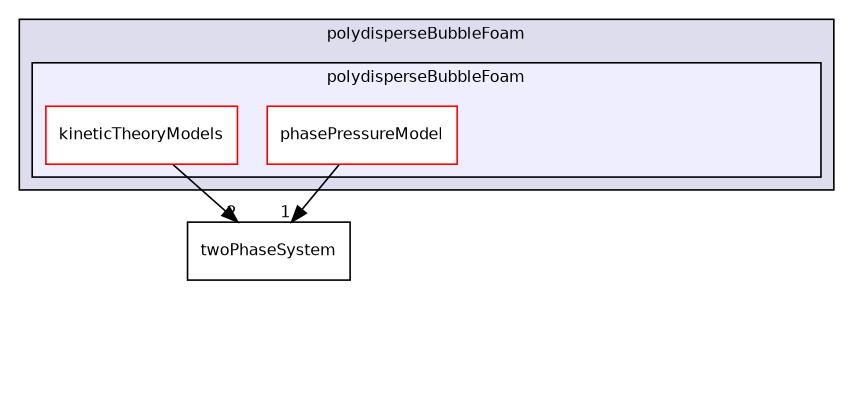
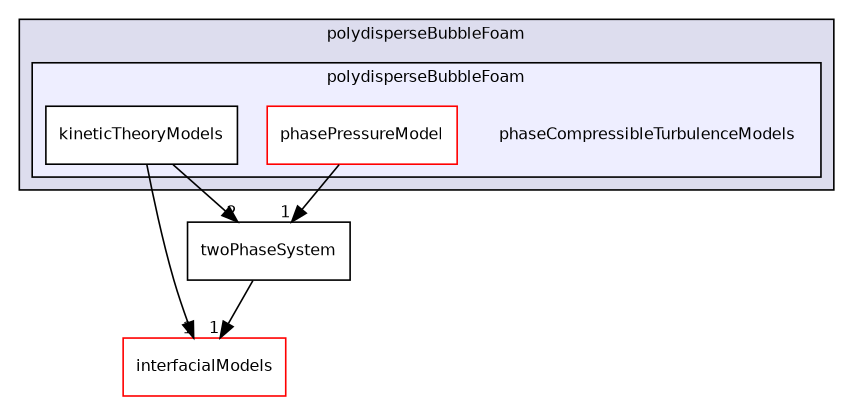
(142, 135) -> (142, 135)
none -> (647, 135)
none -> (204, 367)
